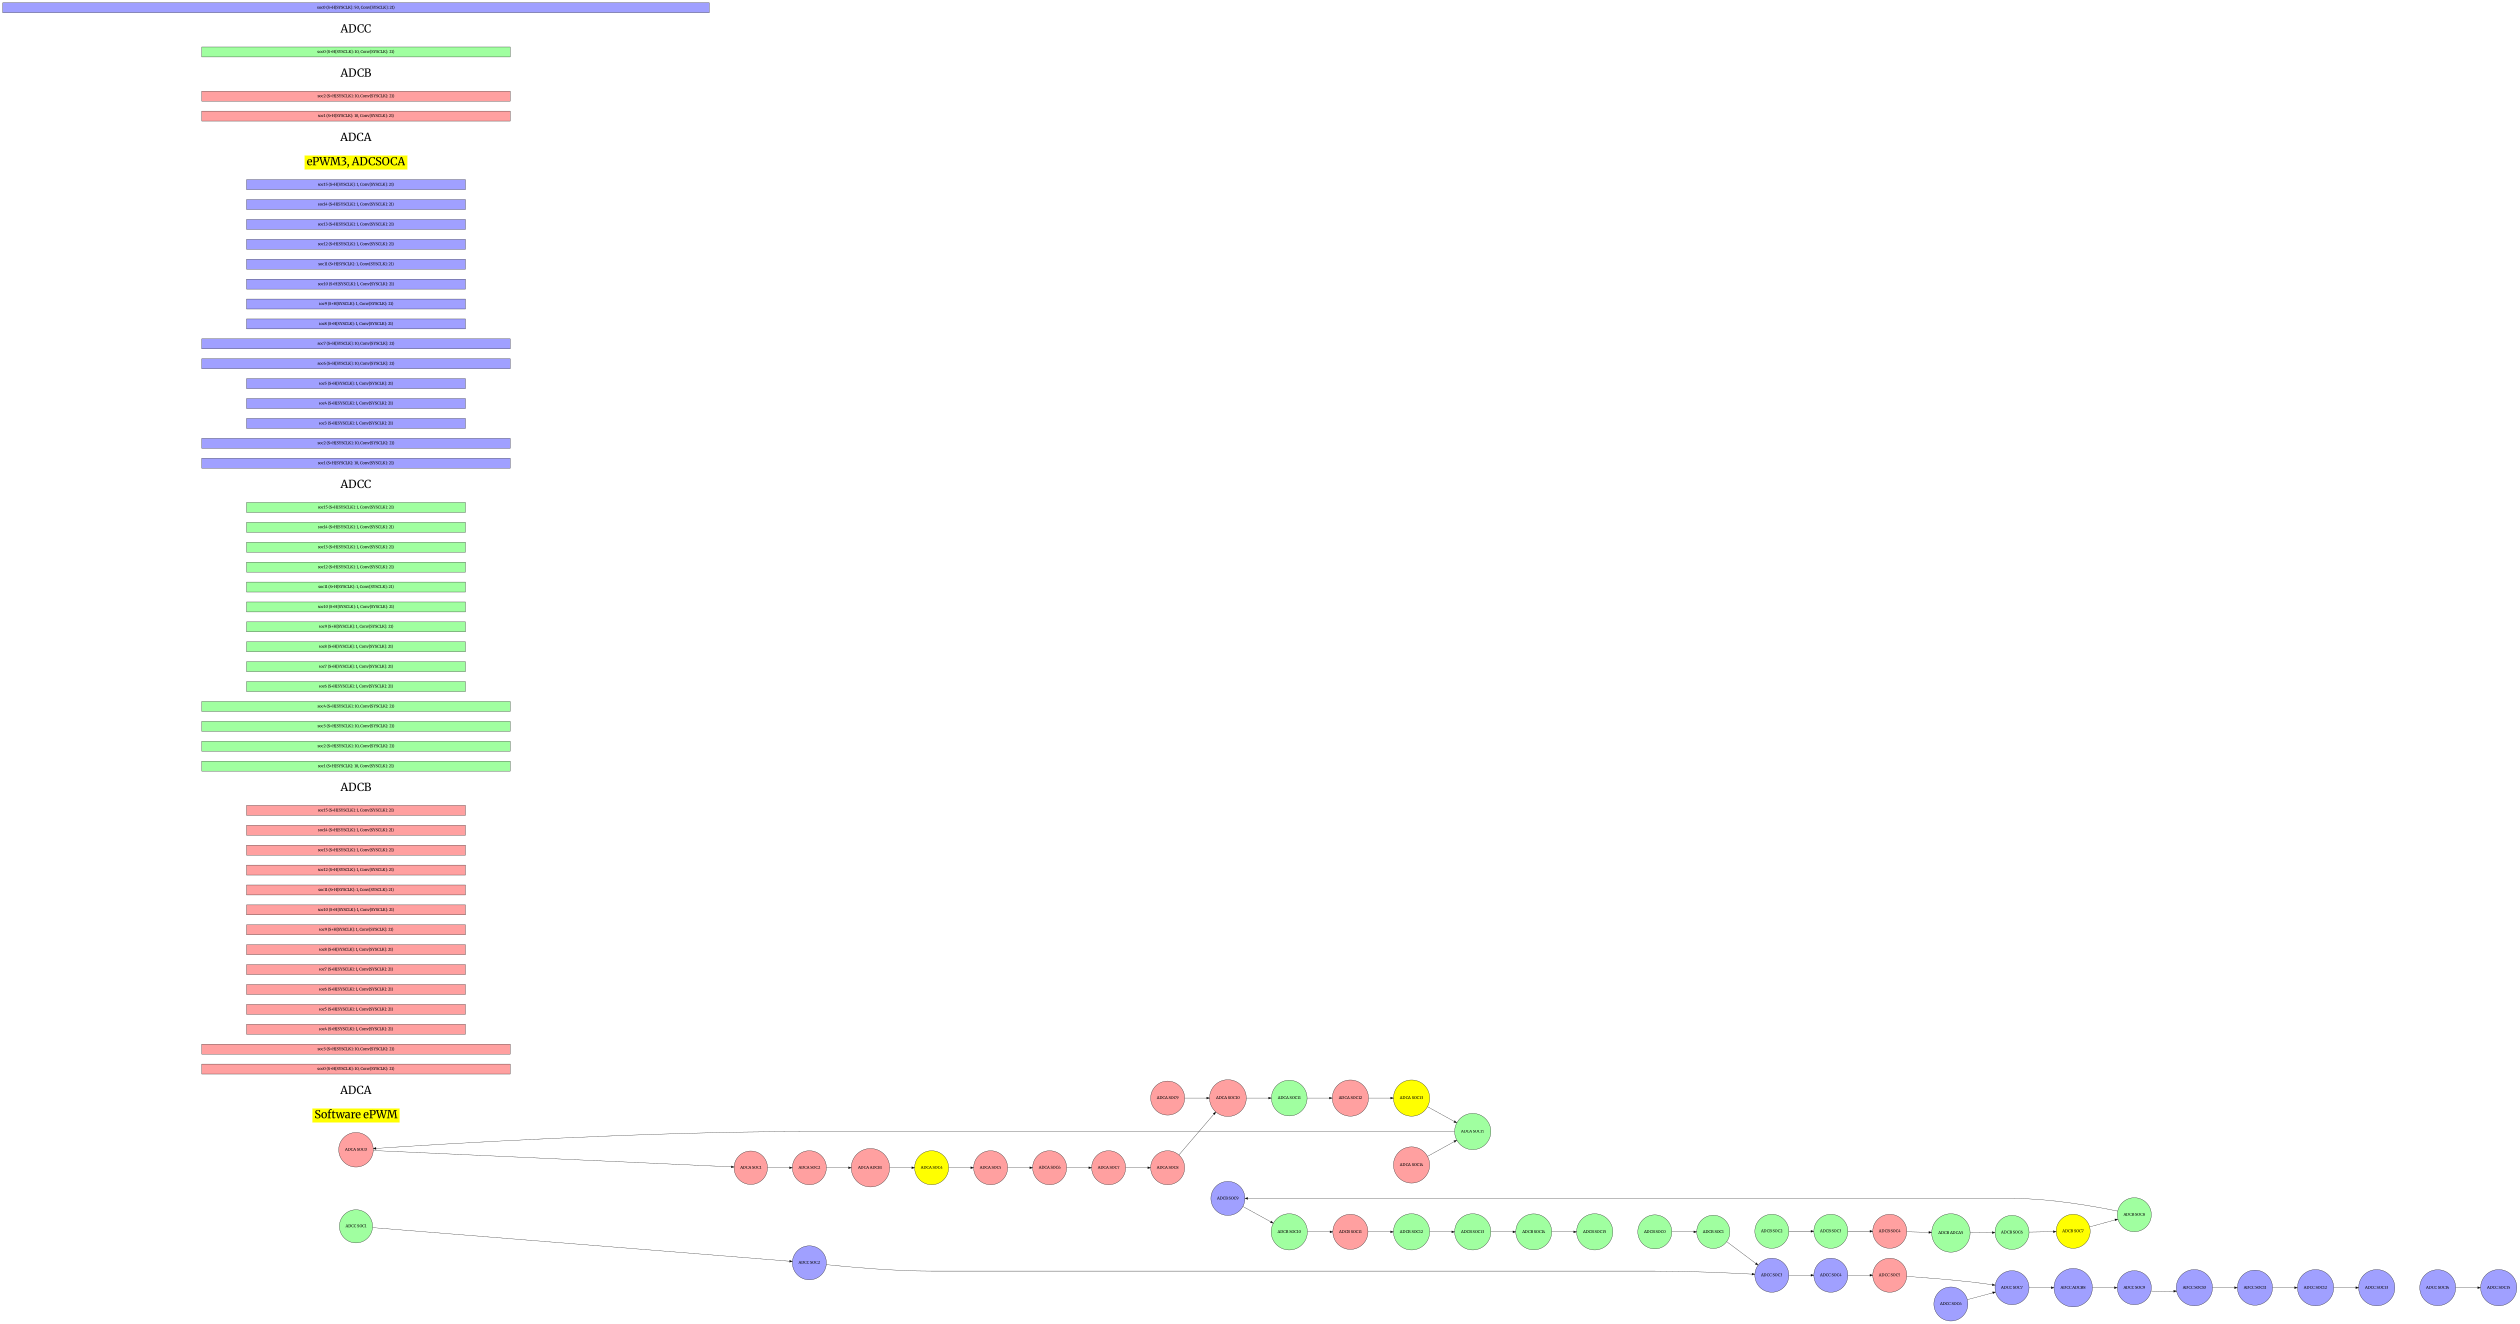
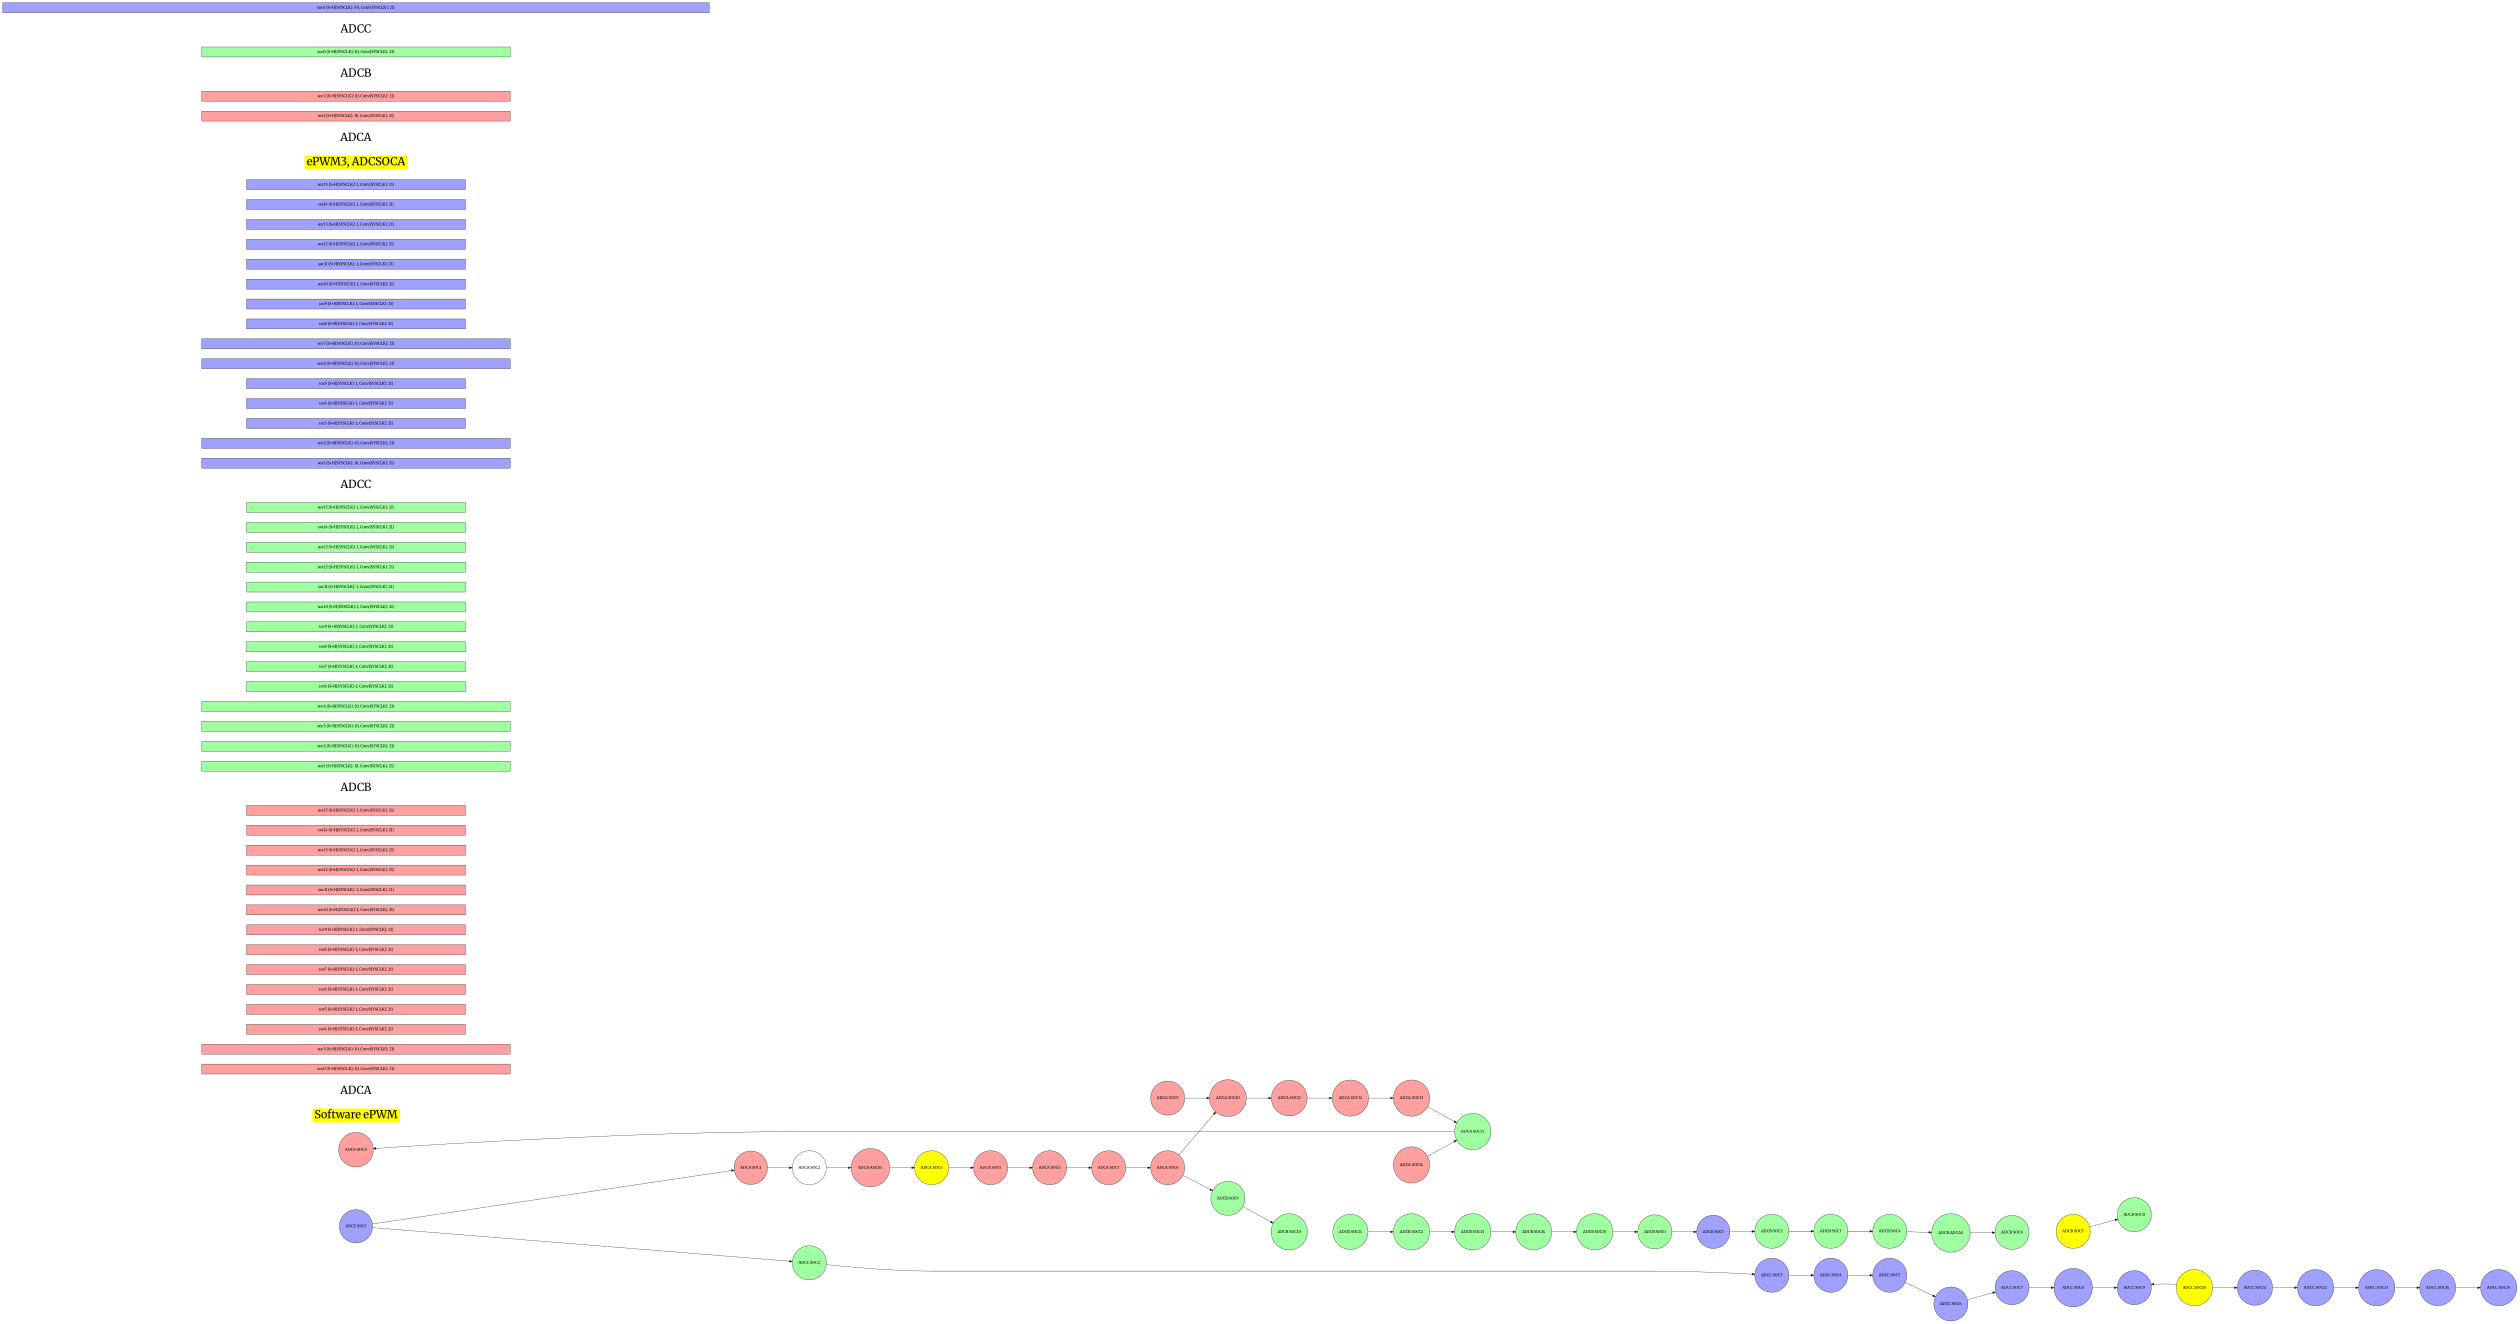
(1289, 1098) -> (1289, 1098)
(1412, 1098) -> (1412, 1098)
(552, 1159) -> (552, 1197)
(809, 1168) -> (809, 1168)
(1228, 1198) -> (1228, 1198)
(1683, 1198) -> (1197, 1182)
(356, 1226) -> (356, 1226)
(1890, 1231) -> (1890, 1231)
(1319, 1232) -> none
(1350, 1232) -> (1350, 1232)
none -> (1624, 1232)
(1713, 1232) -> (1713, 1232)
(2041, 1232) -> none
(1741, 1253) -> (1741, 1232)
(809, 1263) -> (809, 1263)
(1890, 1275) -> (1890, 1275)
(1950, 1280) -> (1919, 1289)
(2073, 1288) -> (2073, 1288)
(2194, 1288) -> (2194, 1288)
none -> (2406, 1288)
(2162, 1291) -> (2165, 1284)
